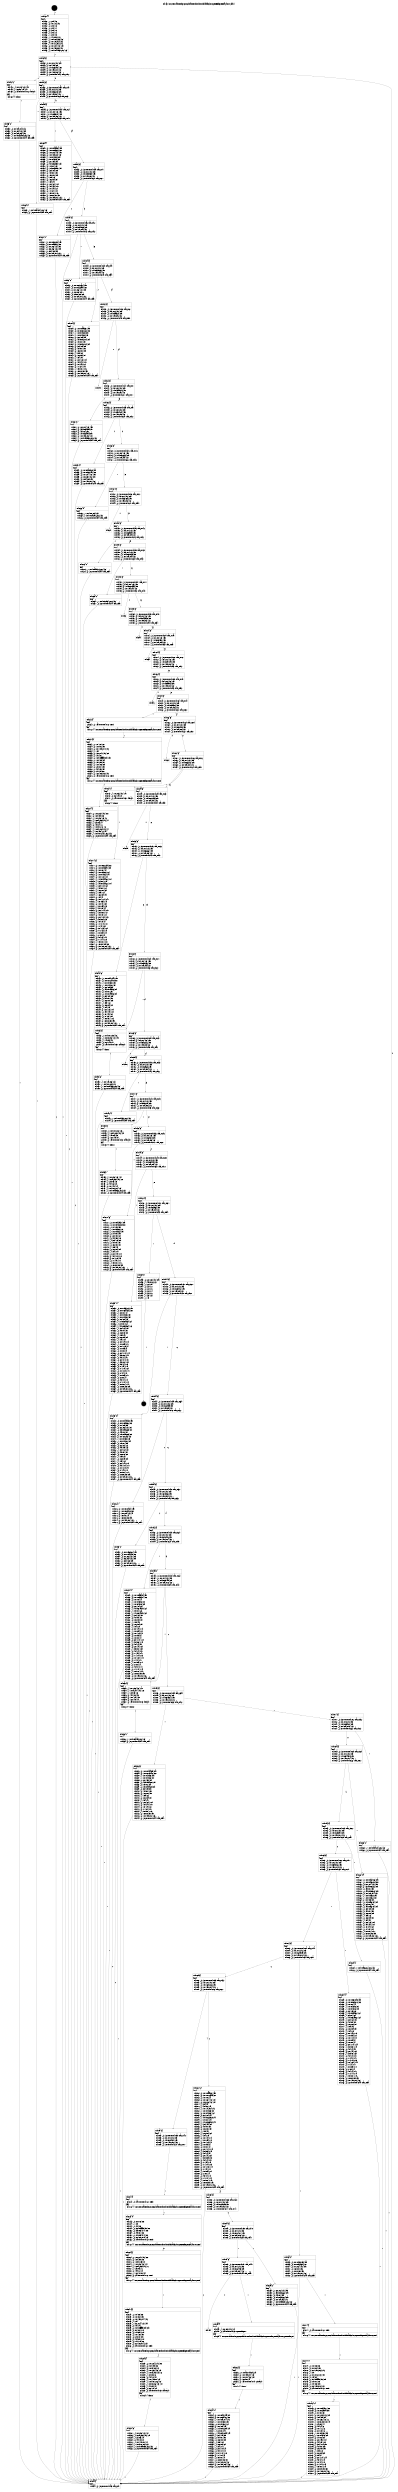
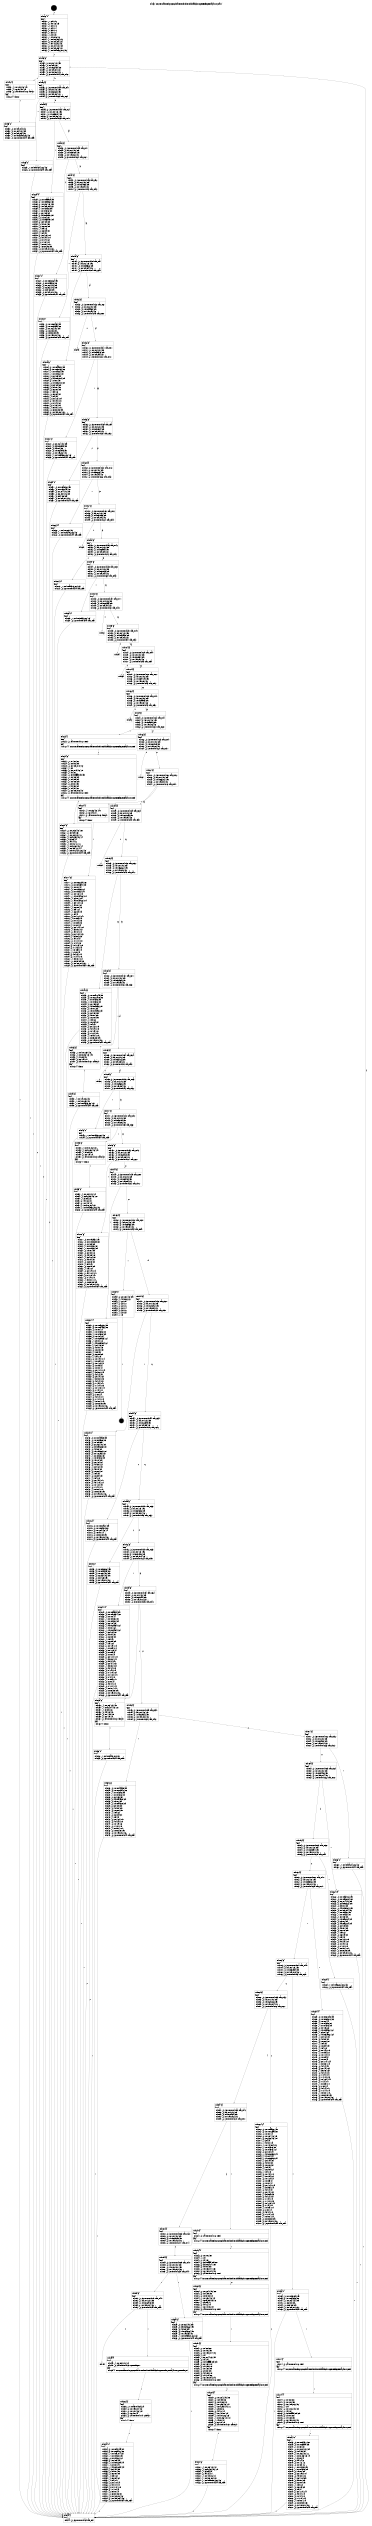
(62, 1367) -> (33, 1396)
(220, 2191) -> (203, 2174)
